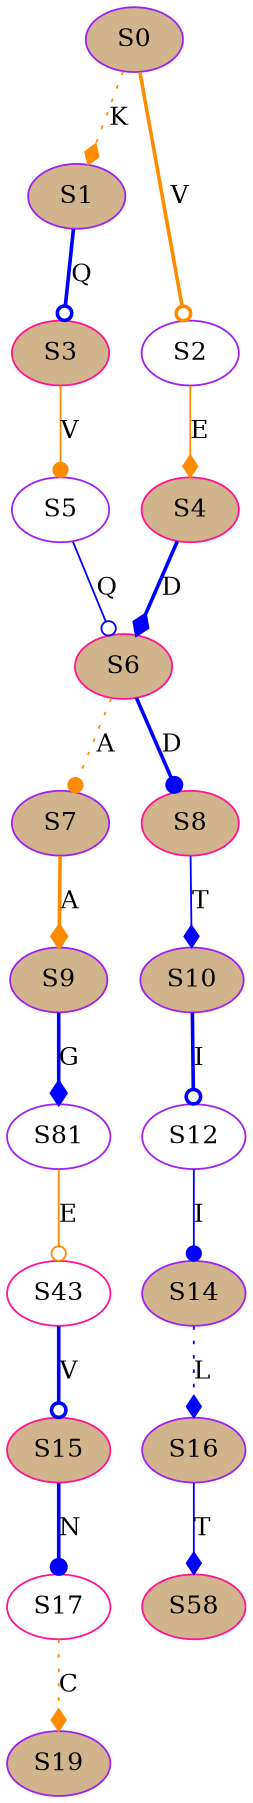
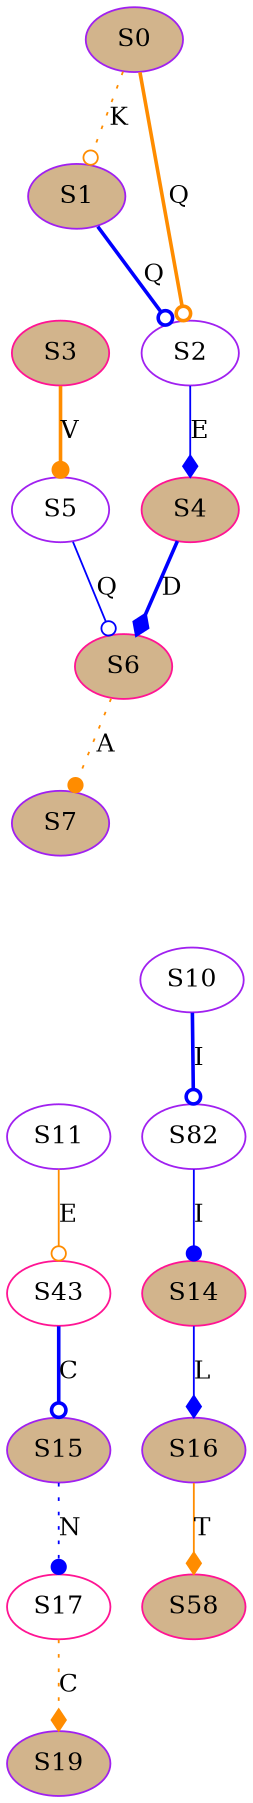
(109, 108) -> (109, 108)
(179, 196) -> (179, 196)
(69, 267) -> (129, 269)
(190, 421) -> (190, 421)
(61, 424) -> (61, 424)
(190, 823) -> none
(59, 980) -> none
(192, 980) -> (192, 980)
(59, 1137) -> (59, 1137)
(194, 1137) -> (194, 1137)
(194, 1293) -> (194, 1293)
(194, 1361) -> (194, 1361)
(69, 1372) -> (69, 1372)
(59, 1450) -> (59, 1450)
(194, 1518) -> (194, 1518)
(59, 1521) -> (59, 1521)
